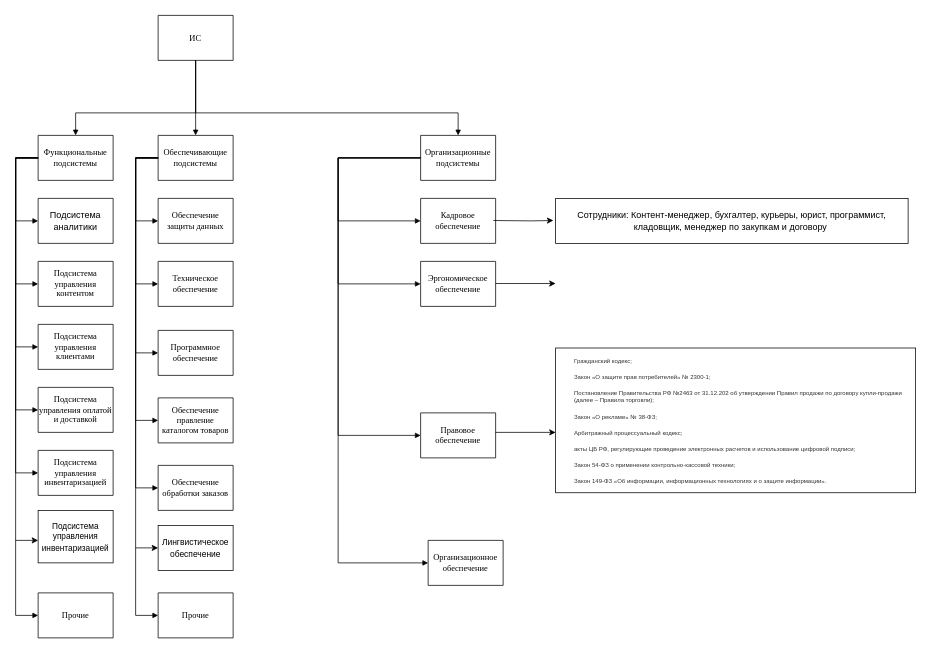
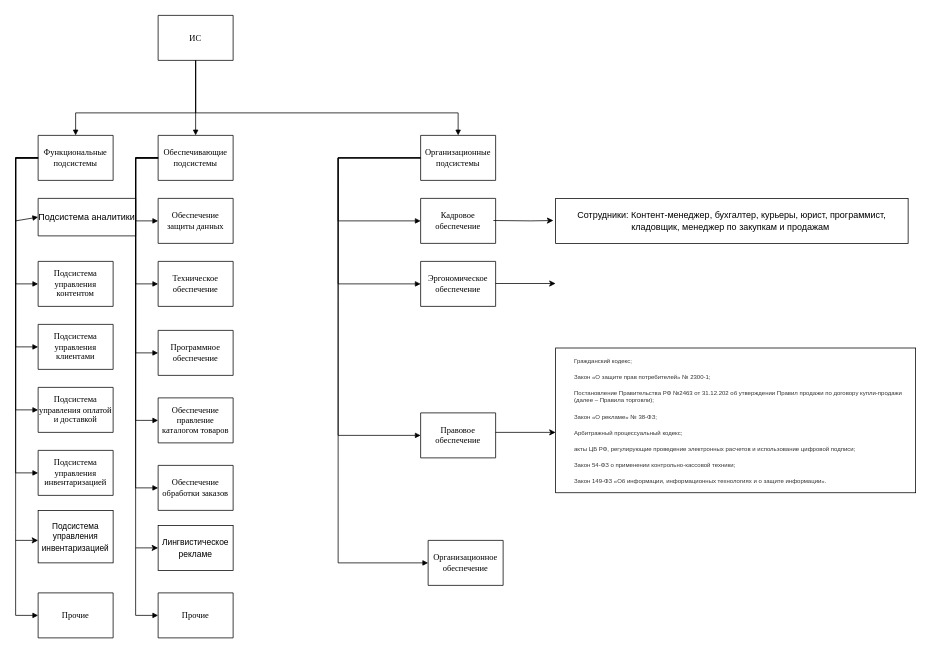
(75, 221) -> (87, 217)
(732, 221) -> (732, 221)
(195, 548) -> (195, 548)
